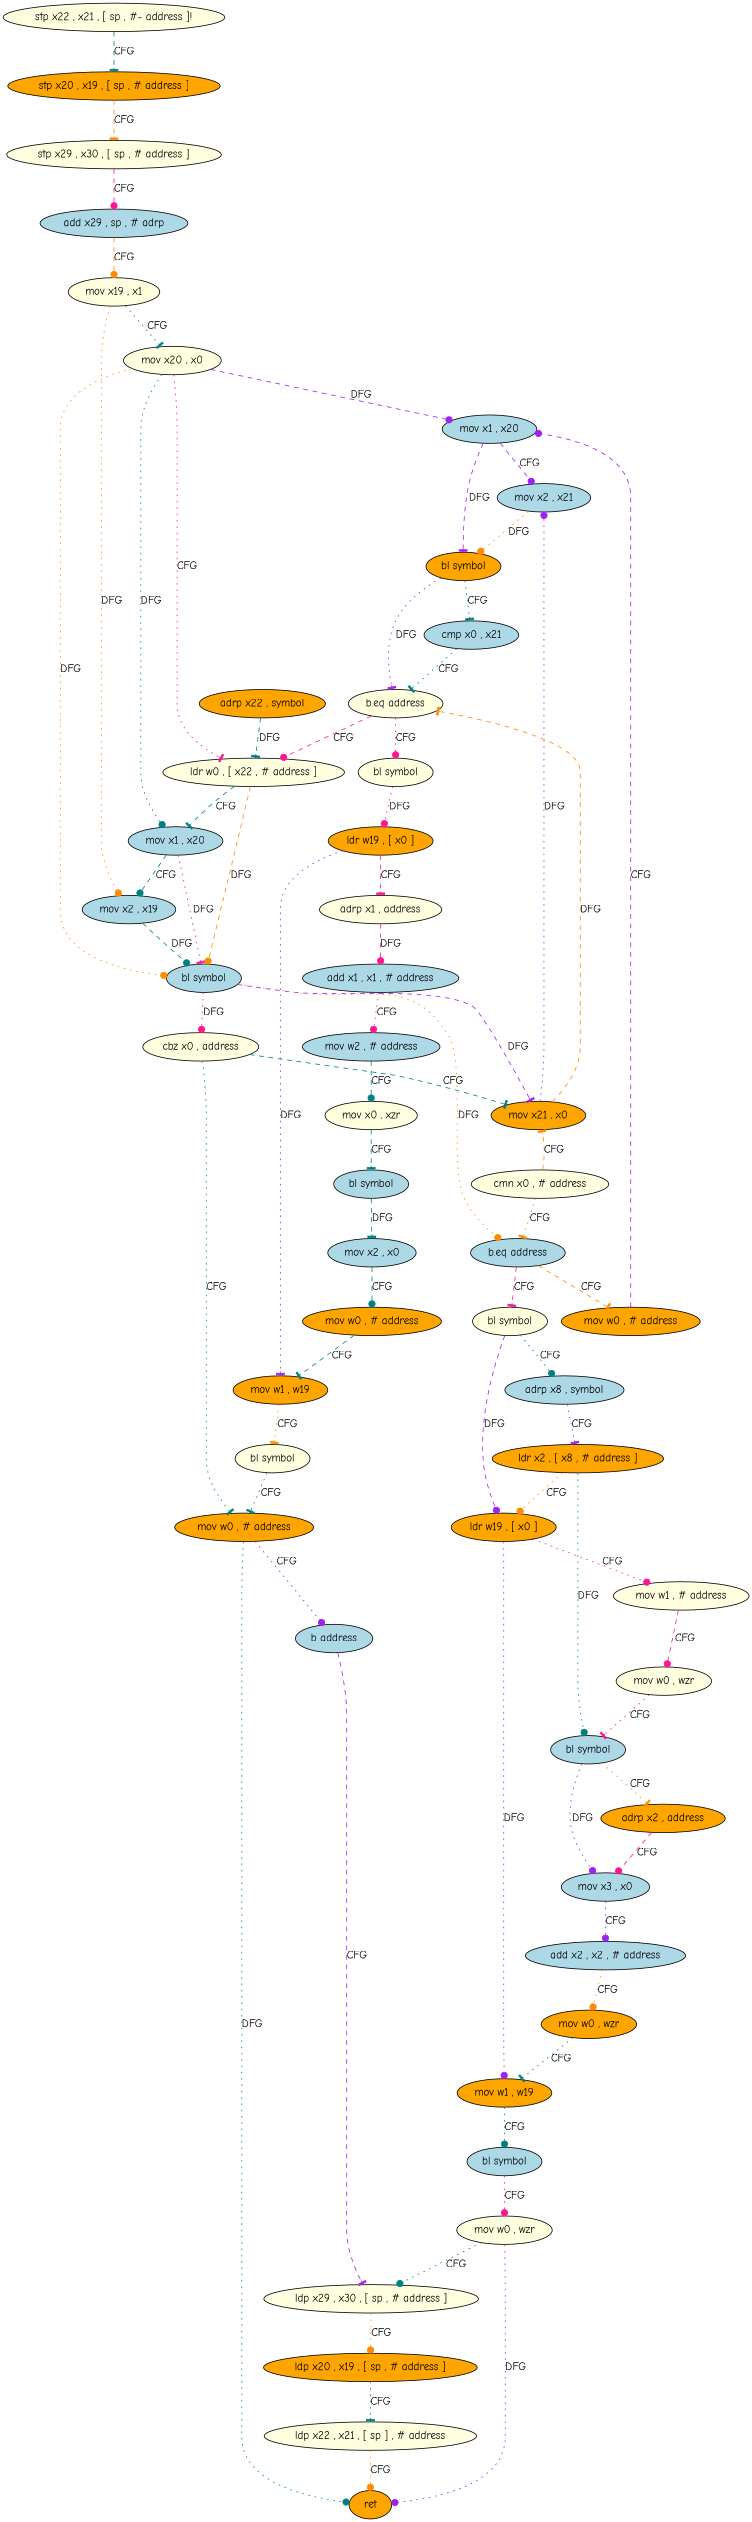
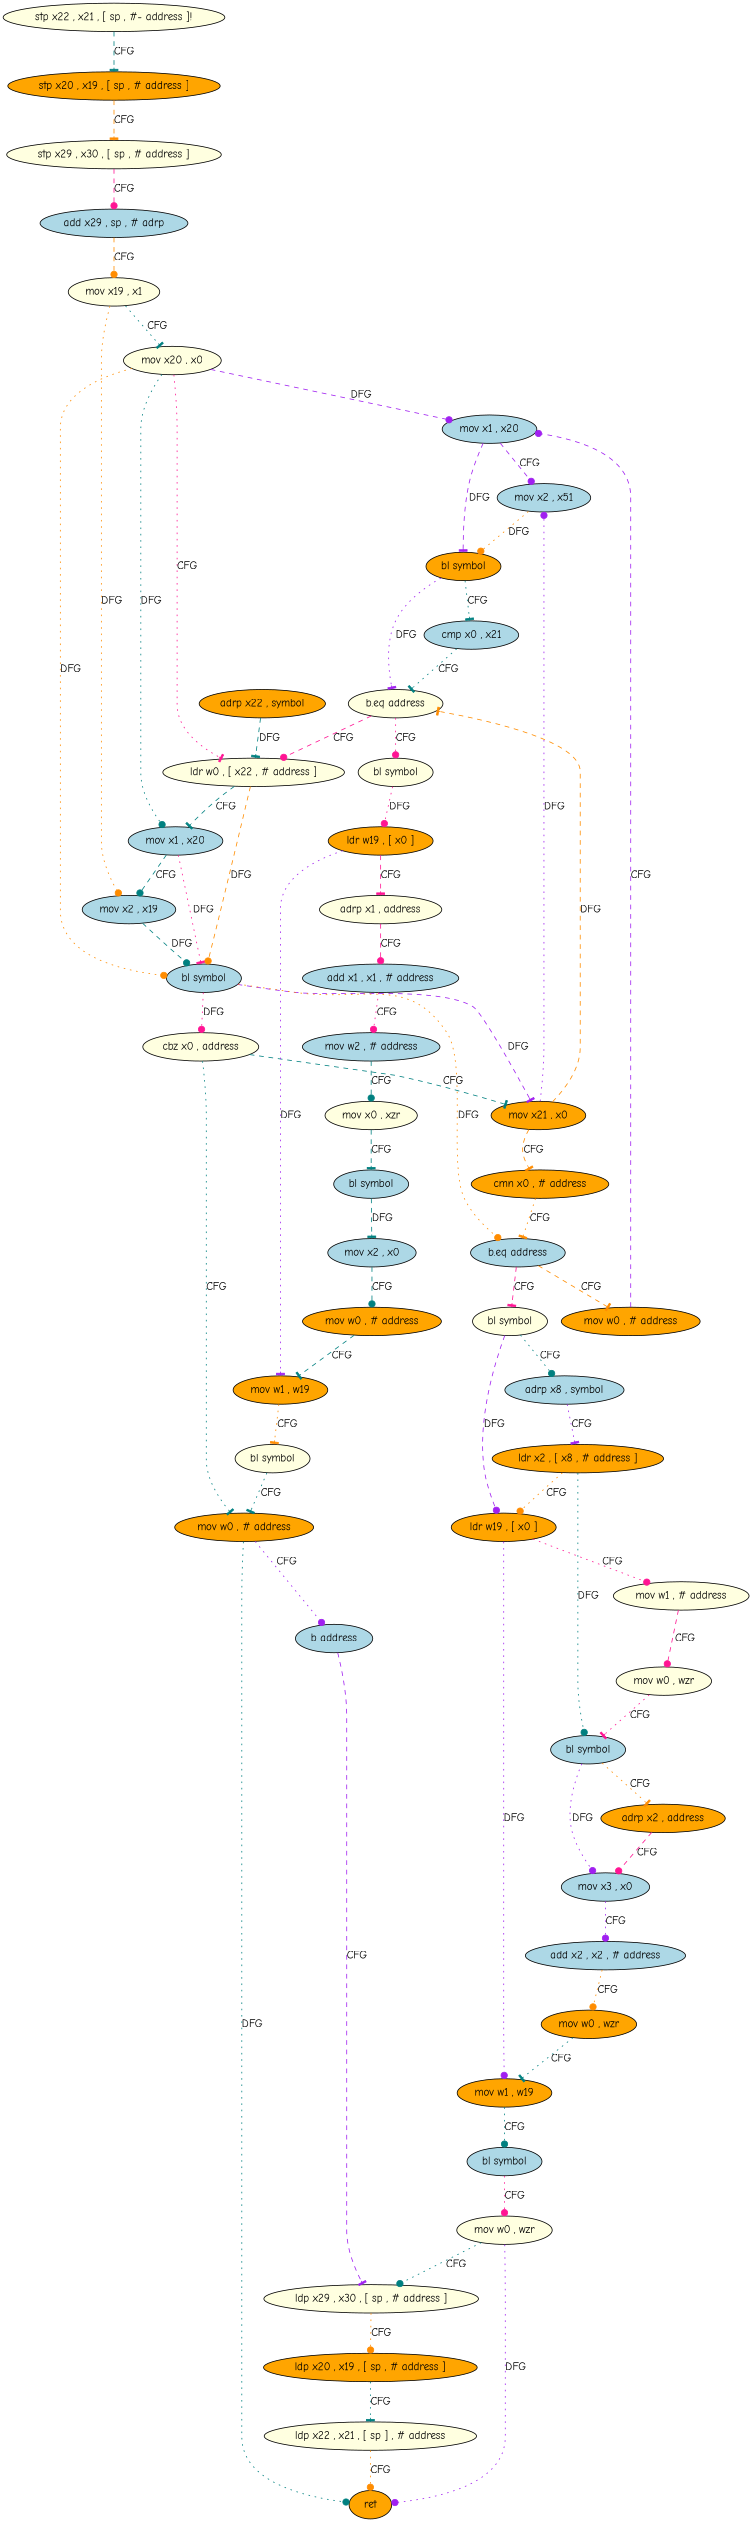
(544, 498) -> (544, 498)
(391, 944) -> (391, 944)
(544, 1152) -> (523, 1148)
(540, 1184) -> (540, 1184)
